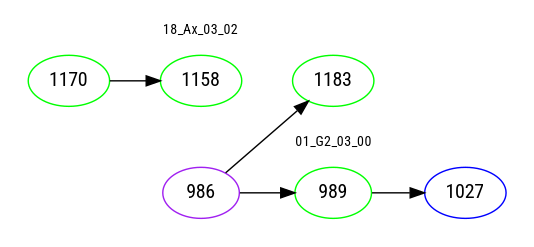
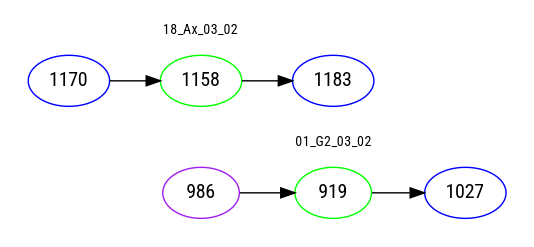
(69, 81) -> (69, 81)
(333, 81) -> (333, 81)
(261, 142) -> (260, 81)
(334, 143) -> (334, 143)
(333, 193) -> (333, 193)
